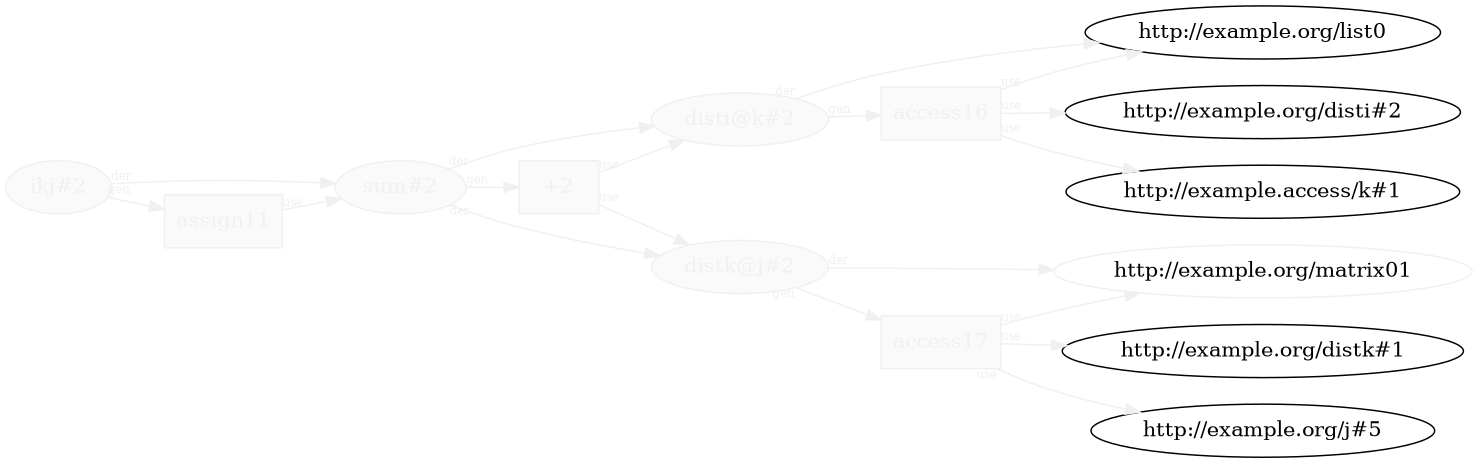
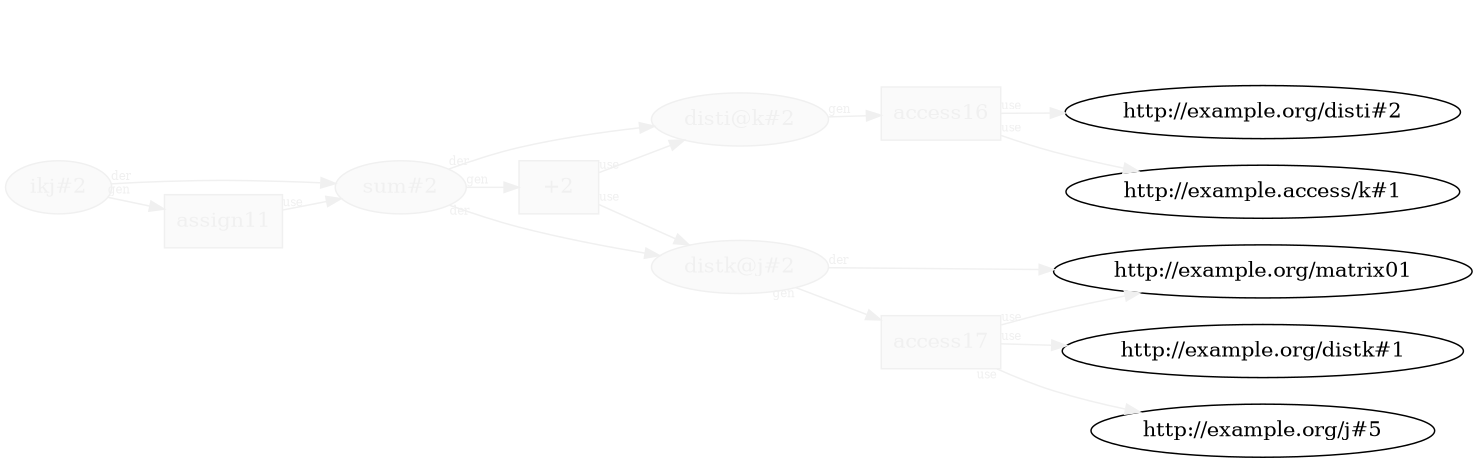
(1263, 32) -> none
(1263, 271) -> (1263, 271)
